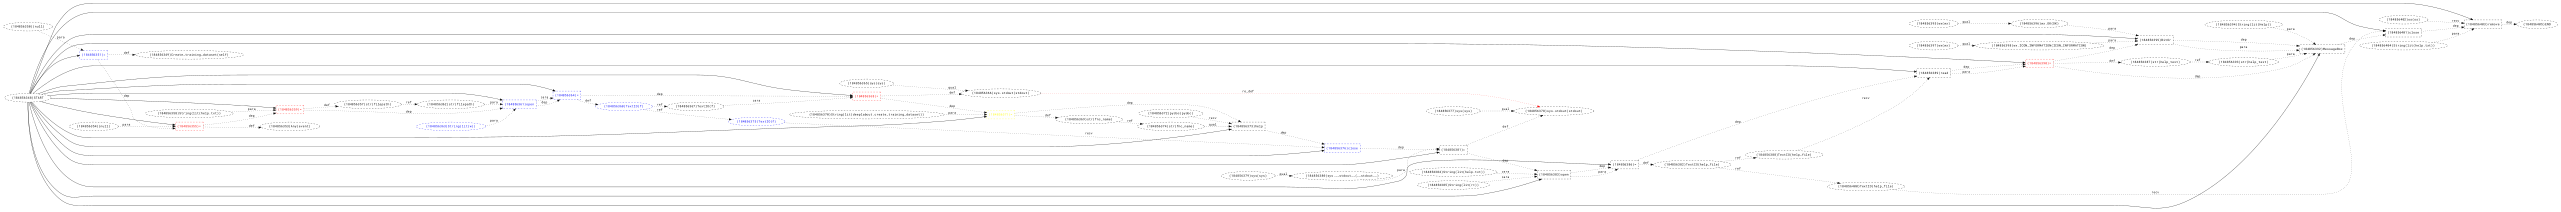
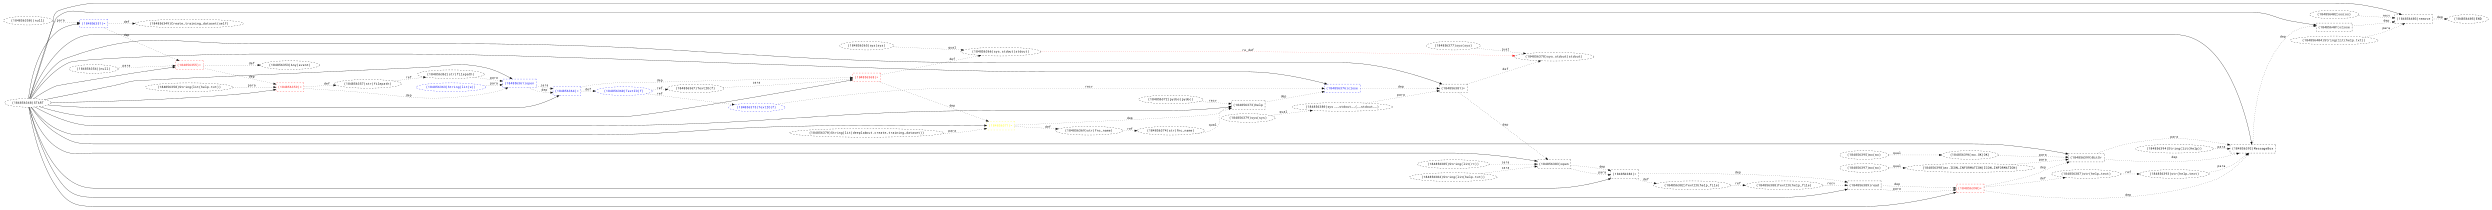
(1866, 186) -> none
